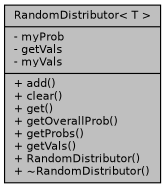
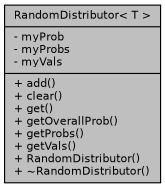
(38, 50) -> (42, 50)
